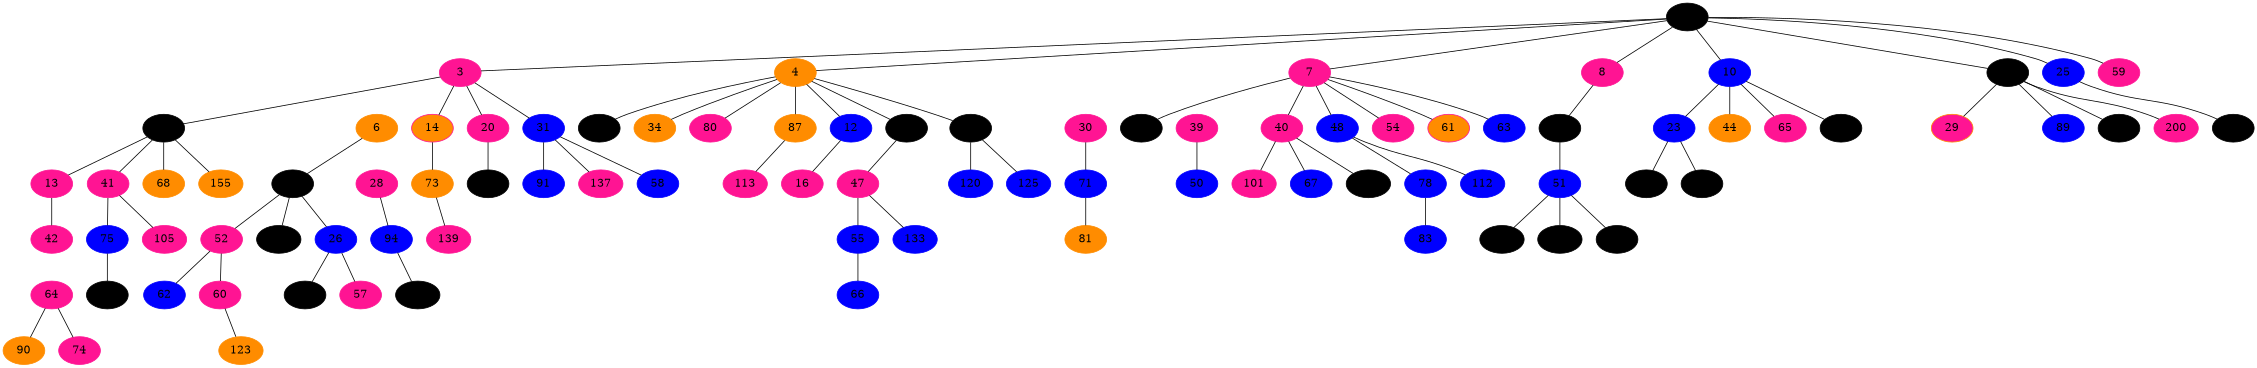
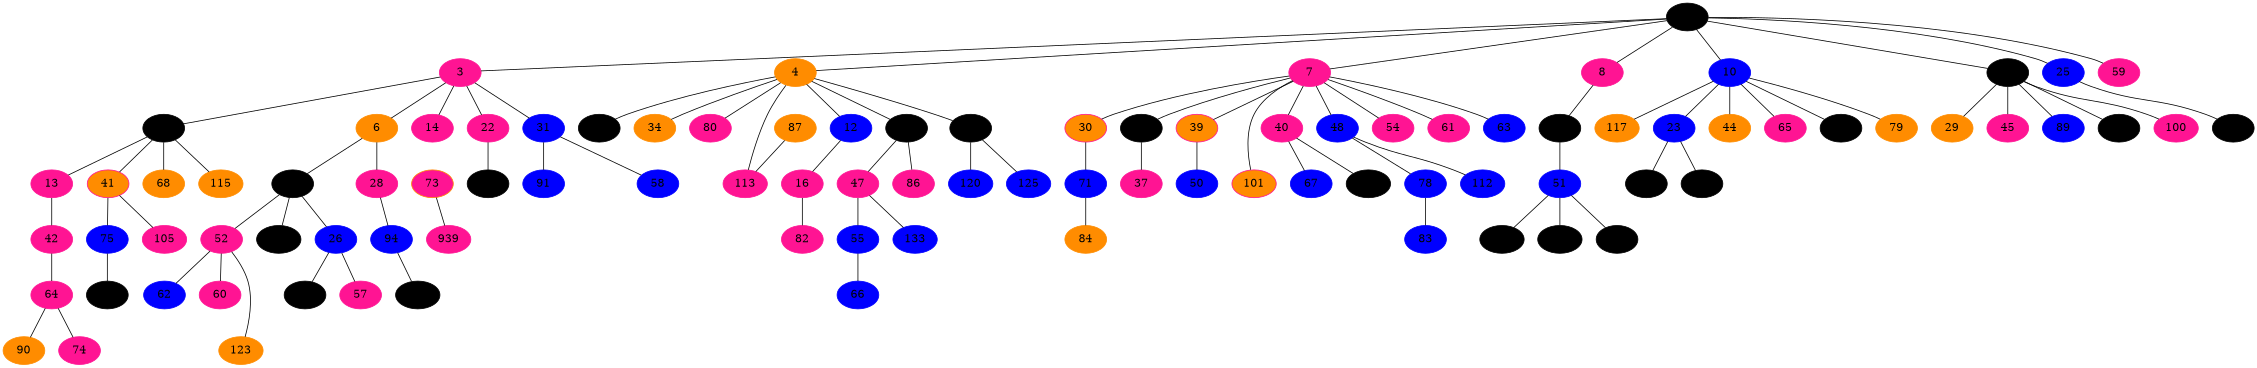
none -> (1194, 93)
none -> (418, 100)
(795, 100) -> (763, 126)
none -> (1253, 100)
(432, 128) -> (432, 128)
(488, 128) -> (488, 128)
(1086, 128) -> (1086, 128)
(1197, 128) -> (1197, 128)
(1449, 128) -> (1449, 128)
none -> (1617, 128)
none -> (1897, 128)
(1952, 128) -> (1952, 128)
none -> (2008, 128)
(2176, 128) -> (2176, 128)
none -> (377, 156)
(432, 156) -> none
(1268, 156) -> (1253, 116)
(108, 184) -> (108, 184)
(221, 184) -> (221, 184)
(432, 184) -> (432, 184)
(601, 184) -> none
none -> (914, 184)
none -> (1141, 184)
(1254, 184) -> (1254, 184)
(449, 239) -> (449, 239)
none -> (802, 239)
(1086, 239) -> (1086, 239)
none -> (52, 267)
(230, 323) -> (250, 292)
